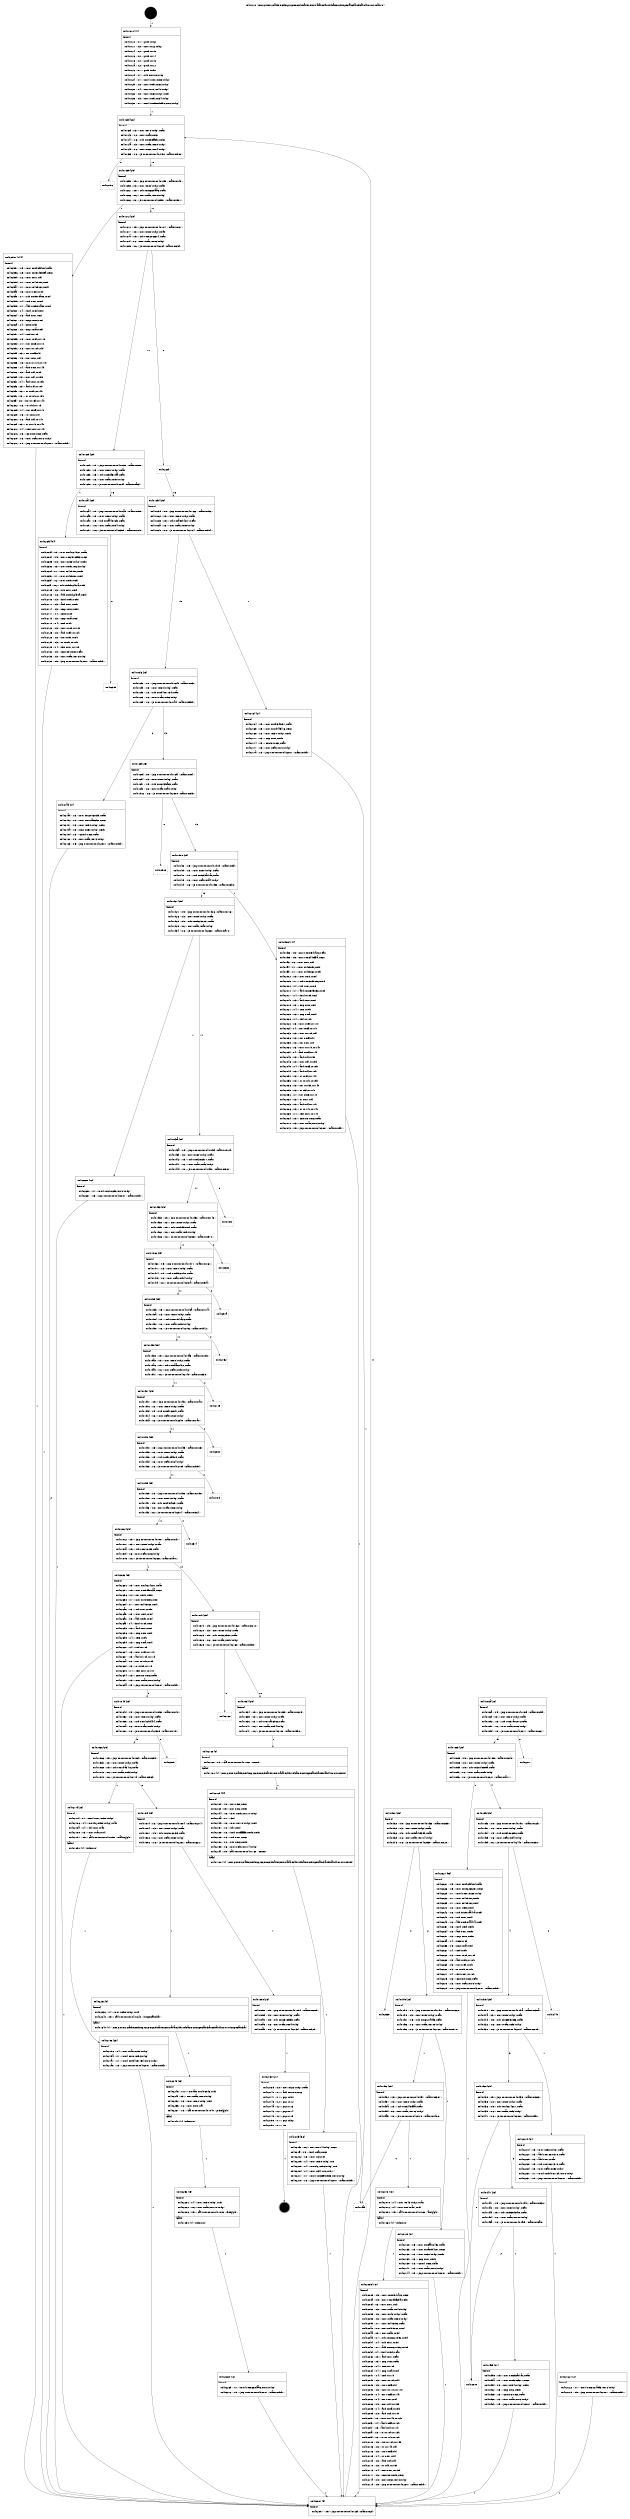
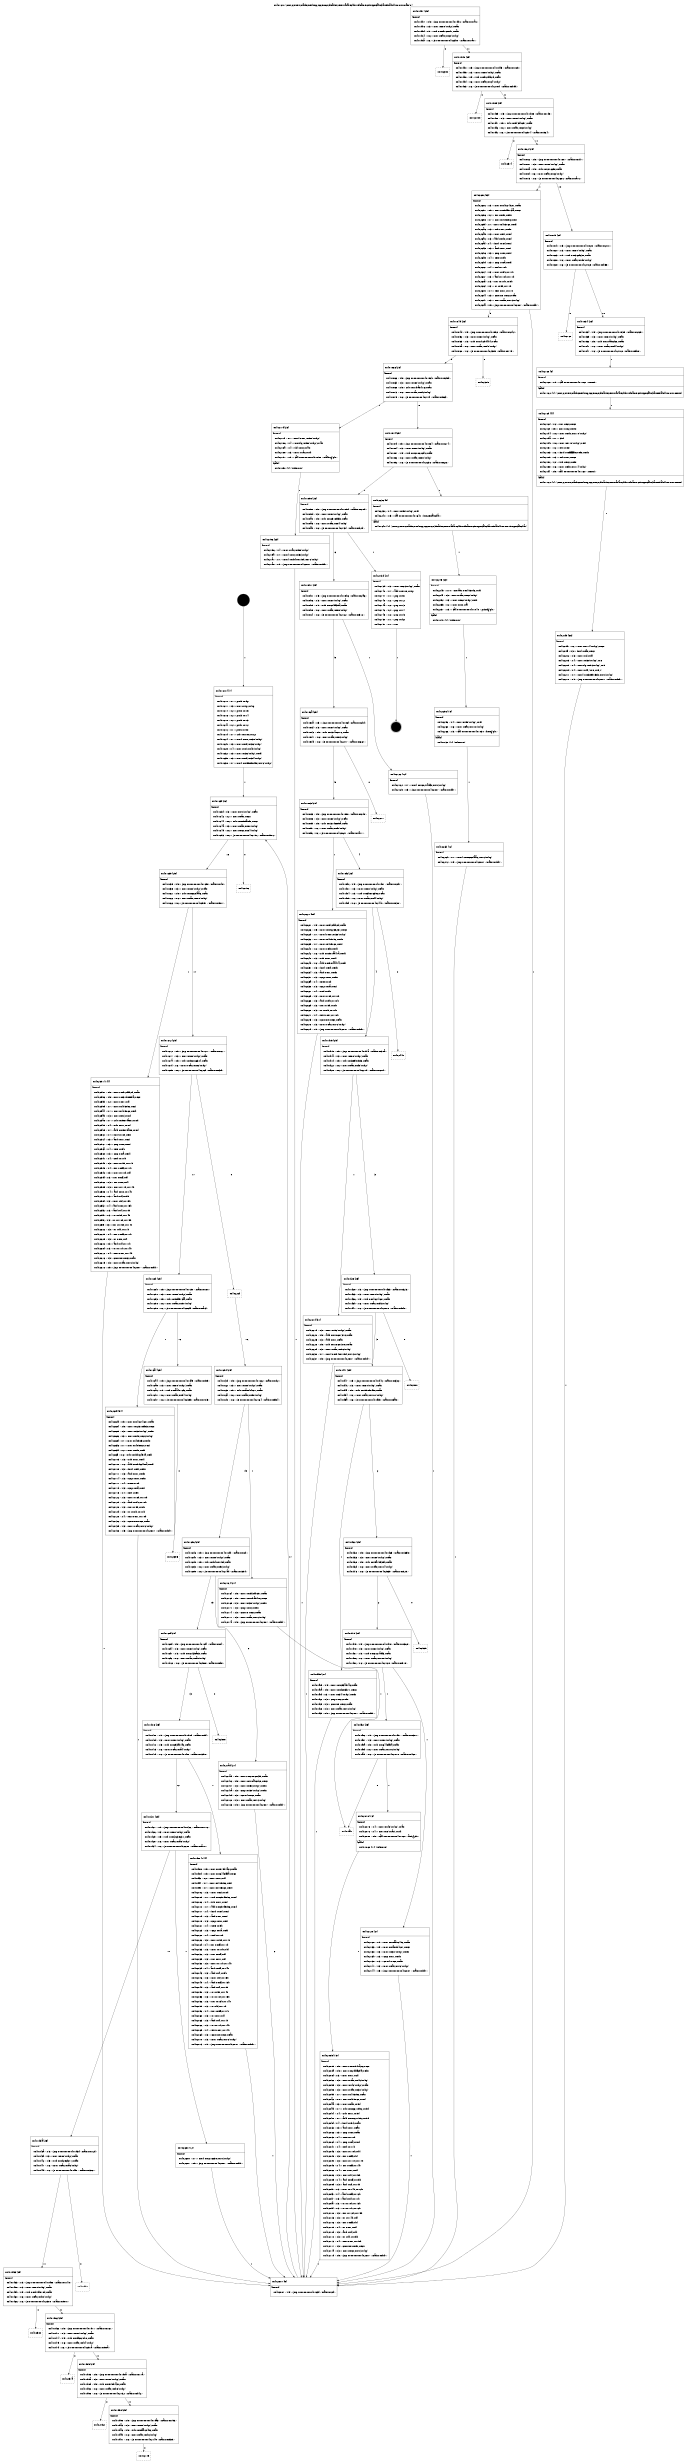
none -> (334, 600)
(174, 1382) -> none
(476, 2300) -> (373, 1470)
